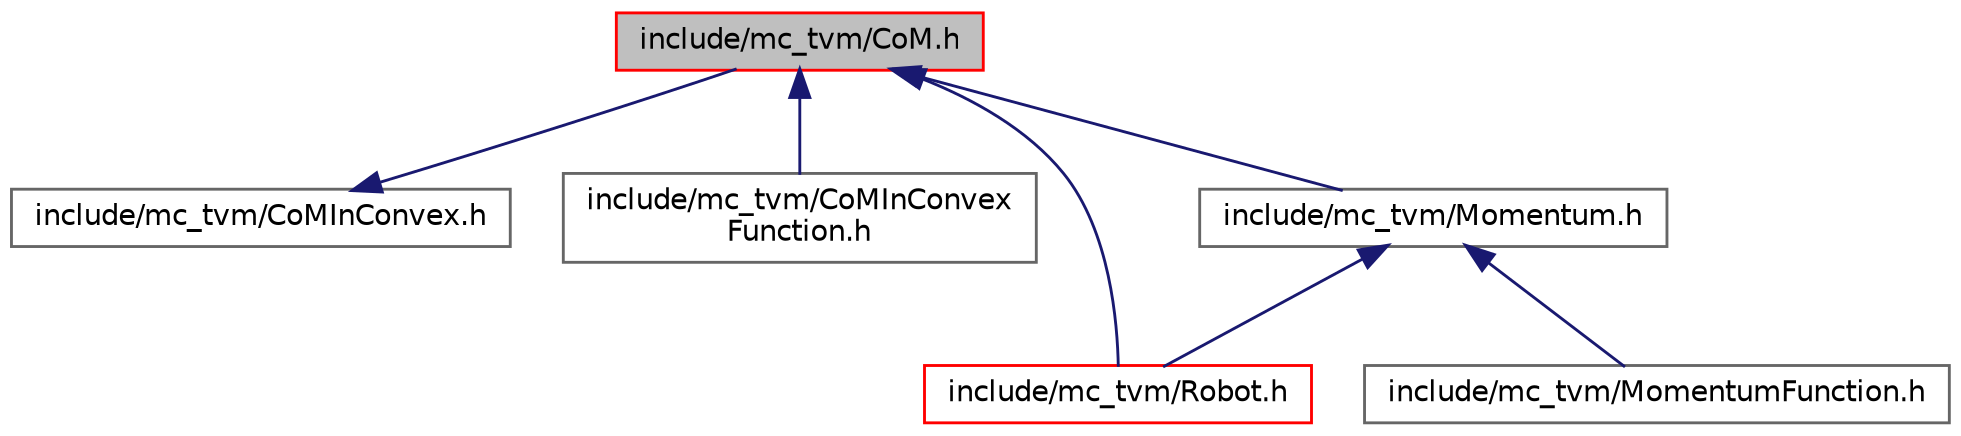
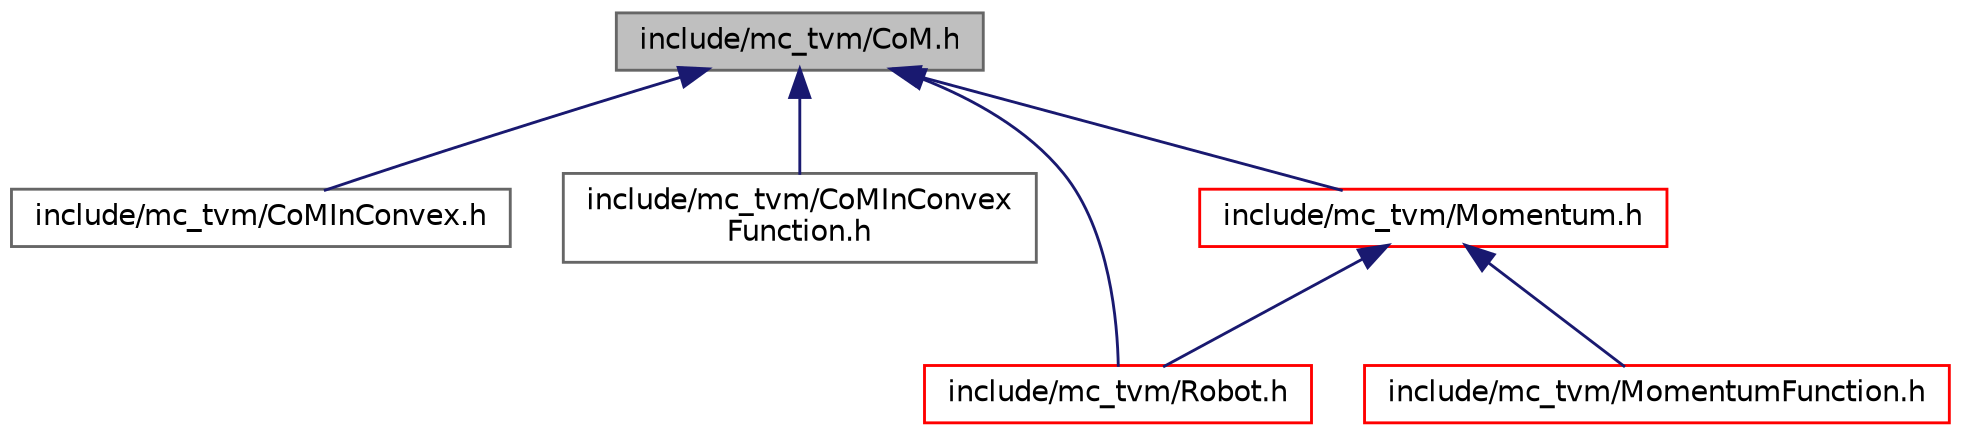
(800, 42) -> (800, 42)
(559, 127) -> (502, 133)
(1433, 218) -> (1433, 218)
(1657, 394) -> (1657, 394)
